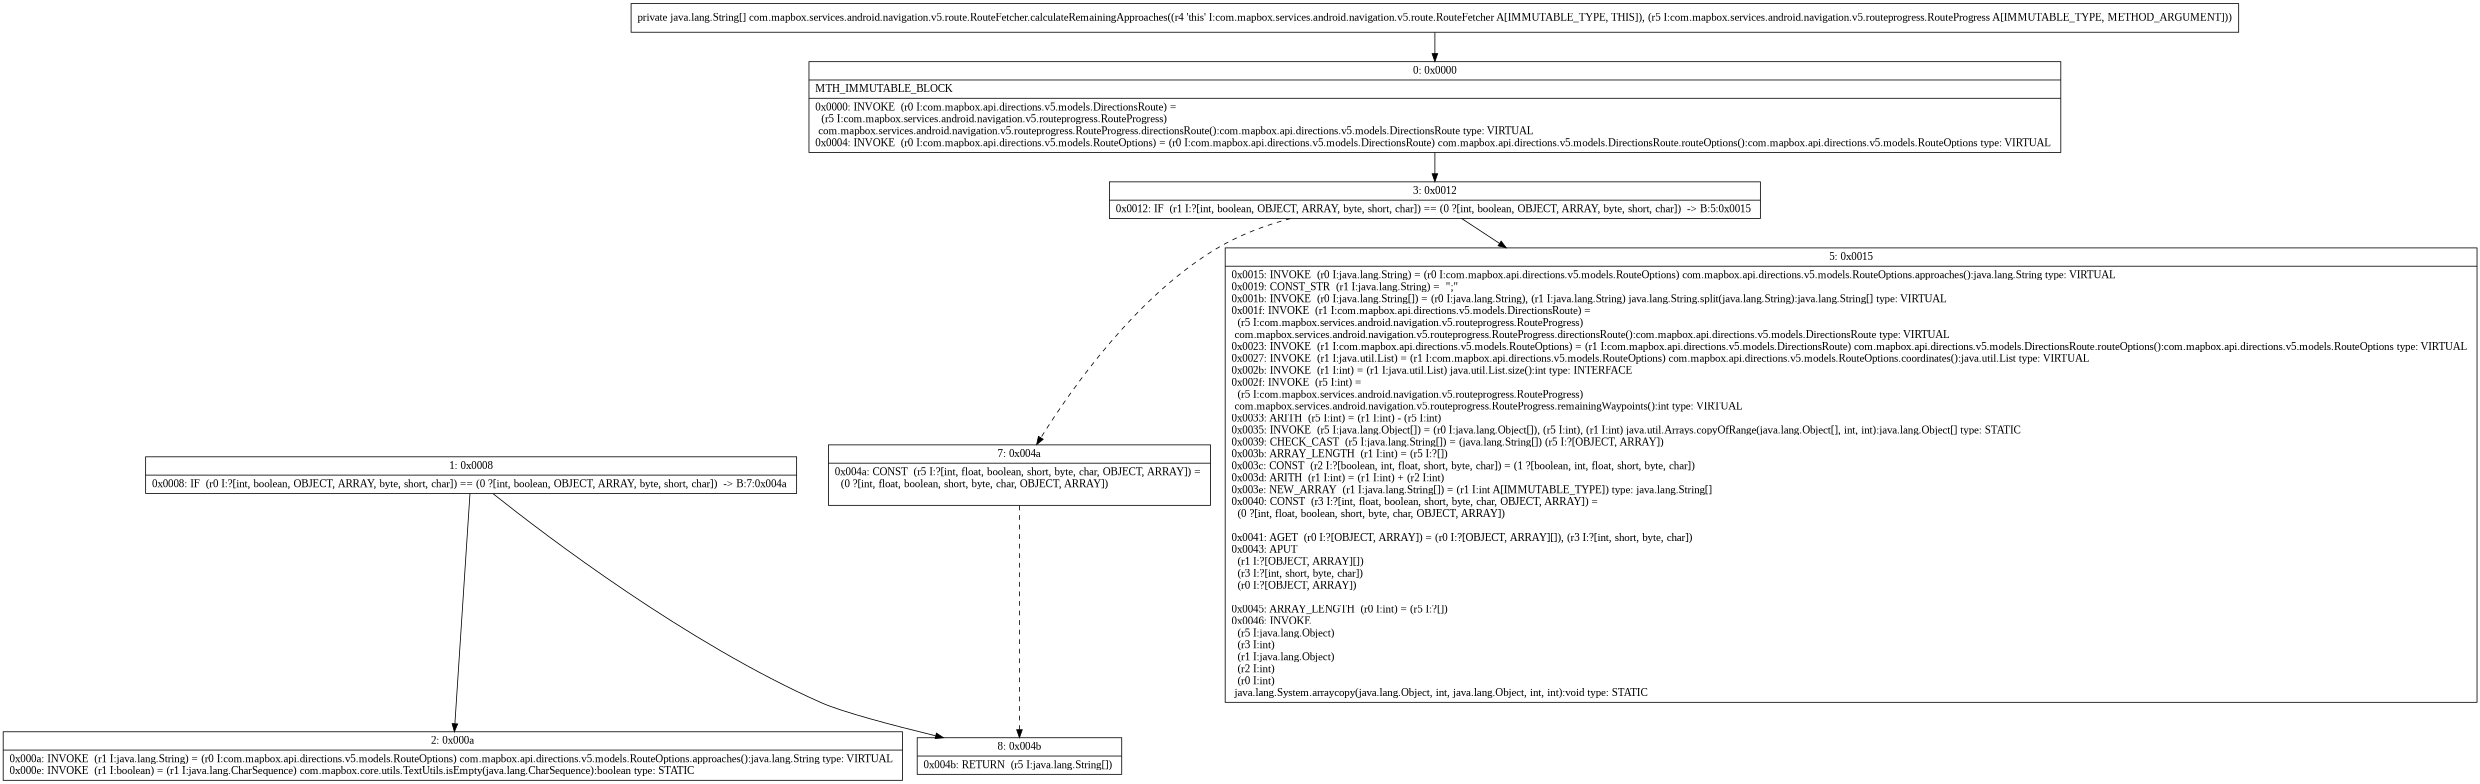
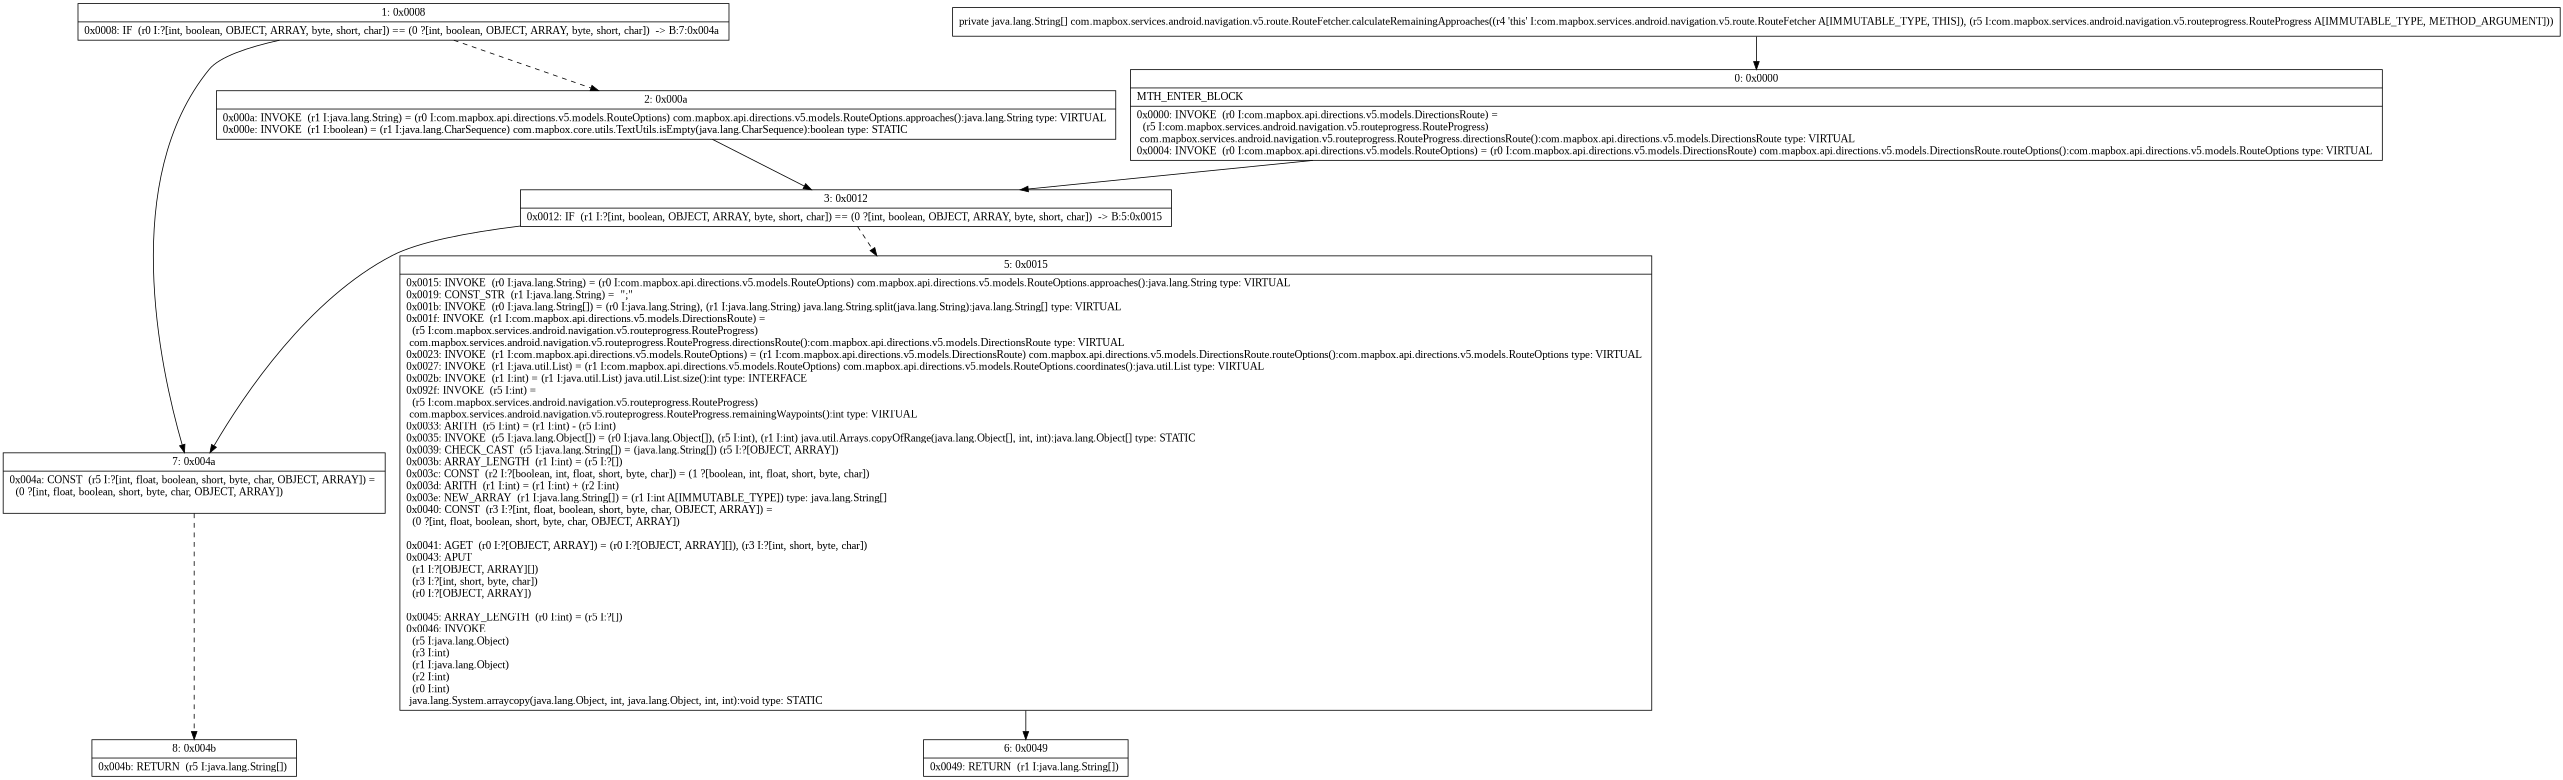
(884, 89) -> (1190, 97)
none -> (758, 163)
(1480, 231) -> (865, 238)
(1146, 304) -> (338, 293)
(1298, 382) -> (473, 390)
(462, 609) -> (522, 64)
(702, 639) -> (155, 214)
none -> (1026, 758)
